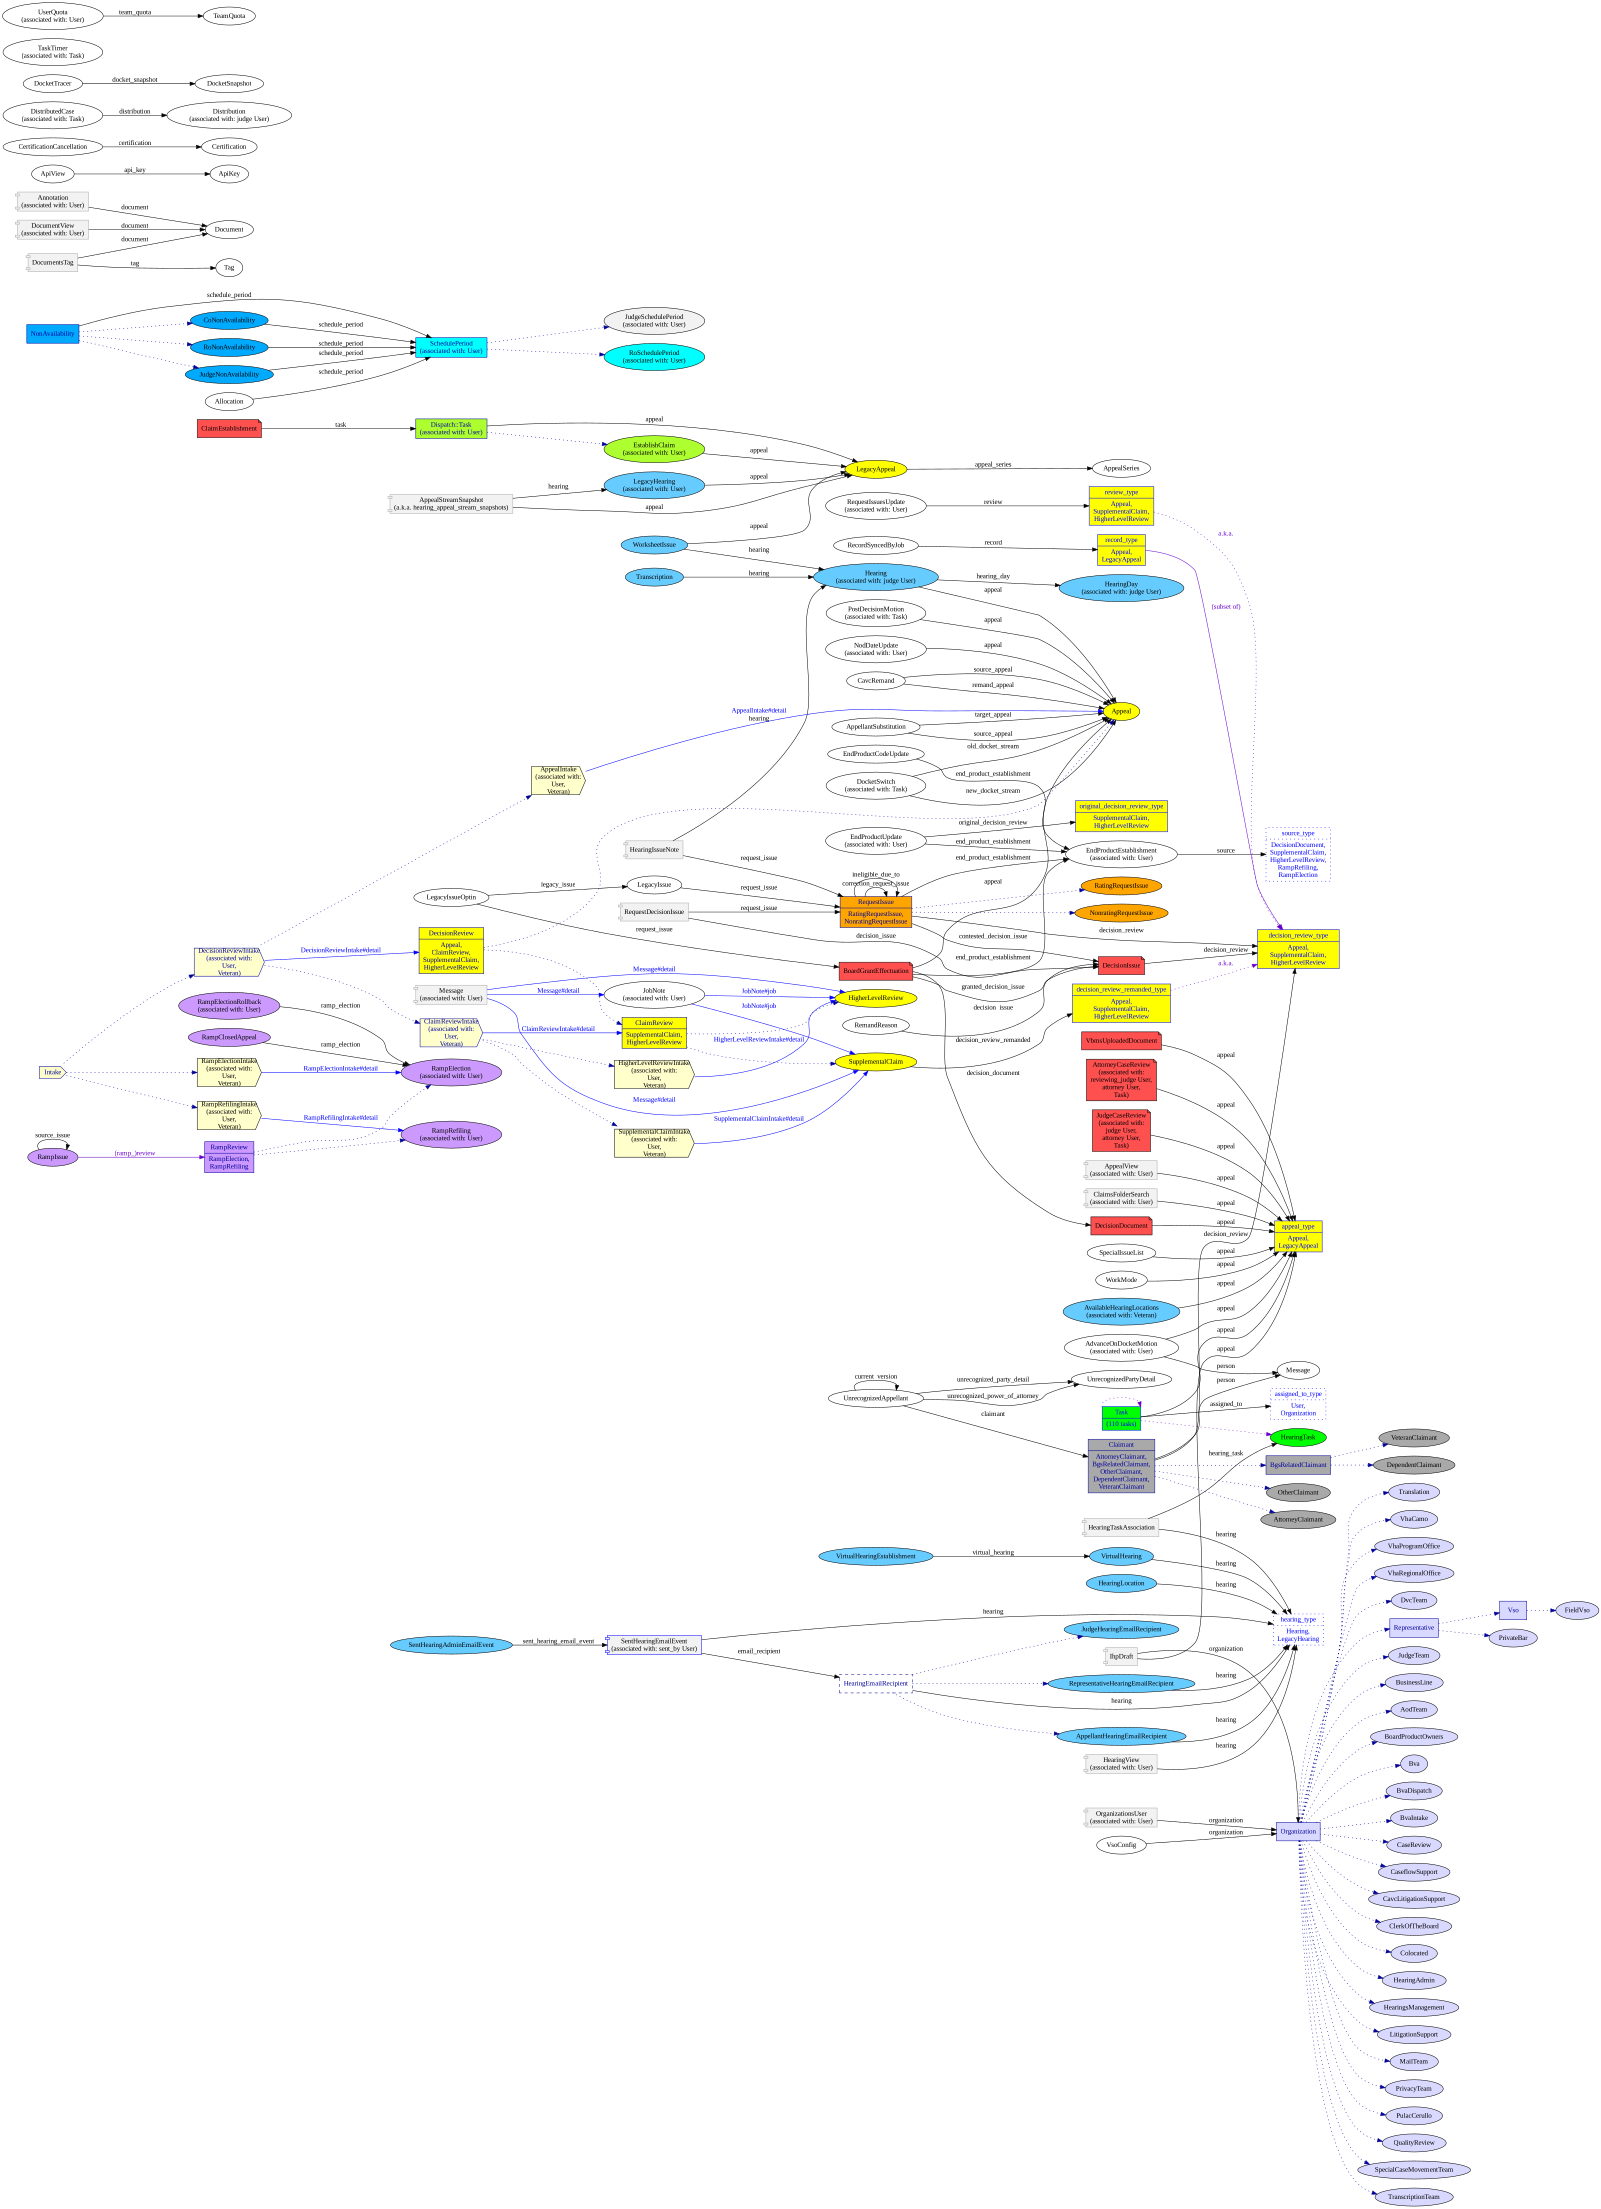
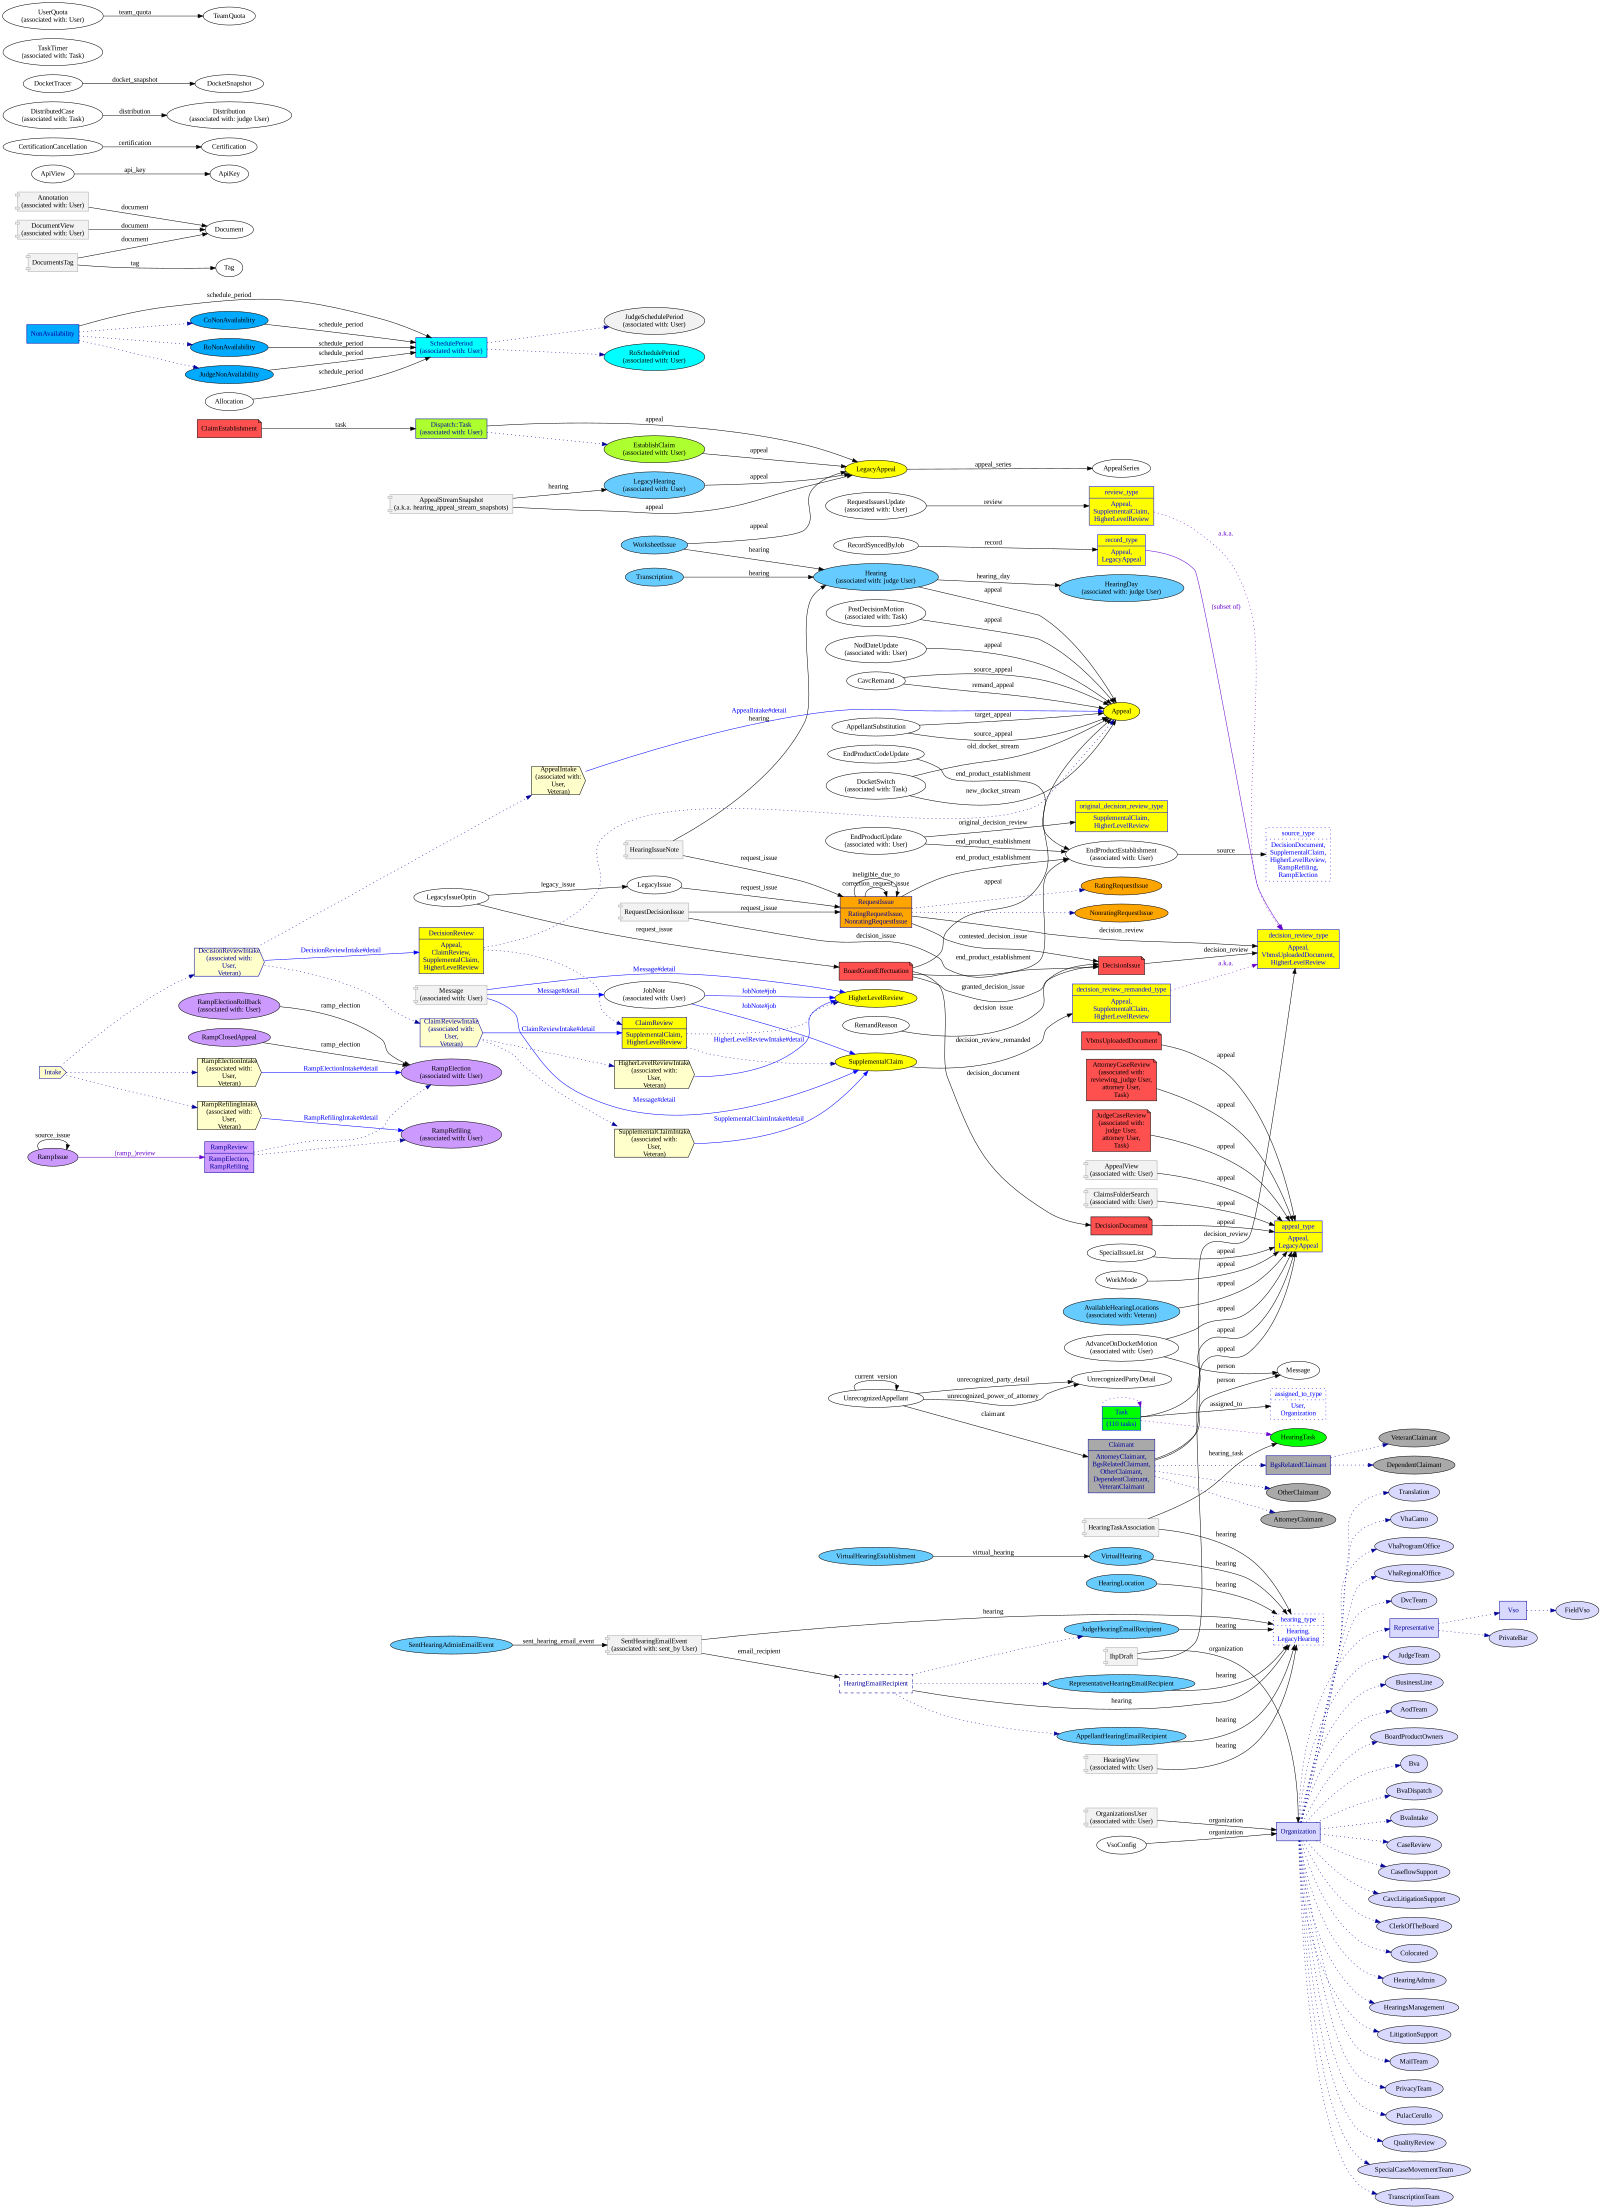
(1298, 955) -> (1298, 955)
none -> (1223, 1630)
(654, 1645) -> (654, 1645)
